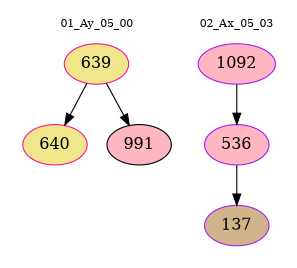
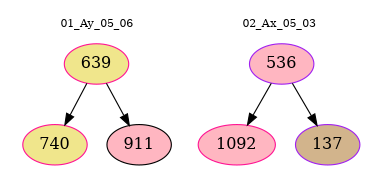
(97, 24) -> (97, 24)
(237, 64) -> (237, 145)
(237, 99) -> (262, 99)
(55, 145) -> (55, 145)
(139, 145) -> (139, 145)
